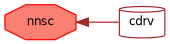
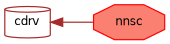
(104, 22) -> (78, 22)
